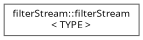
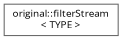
(72, 20) -> (61, 20)
